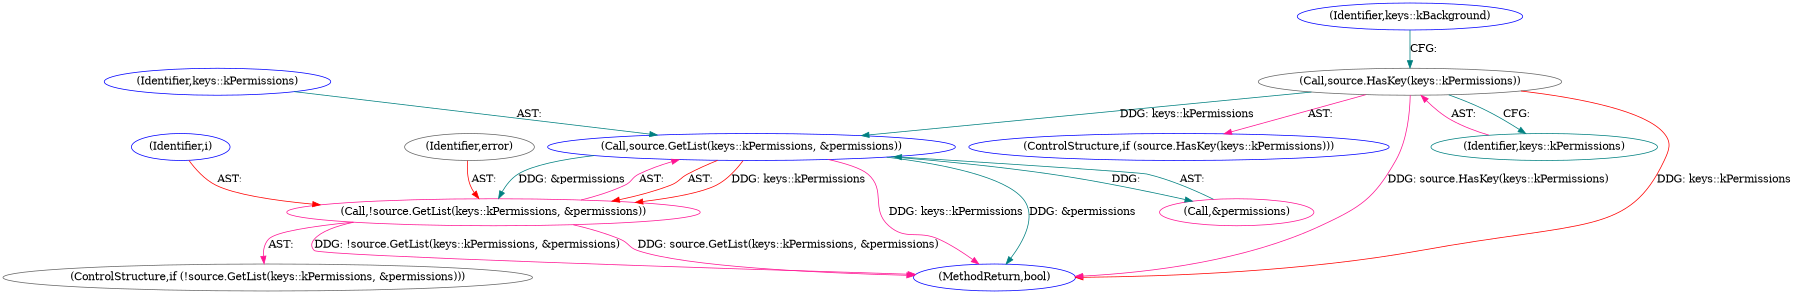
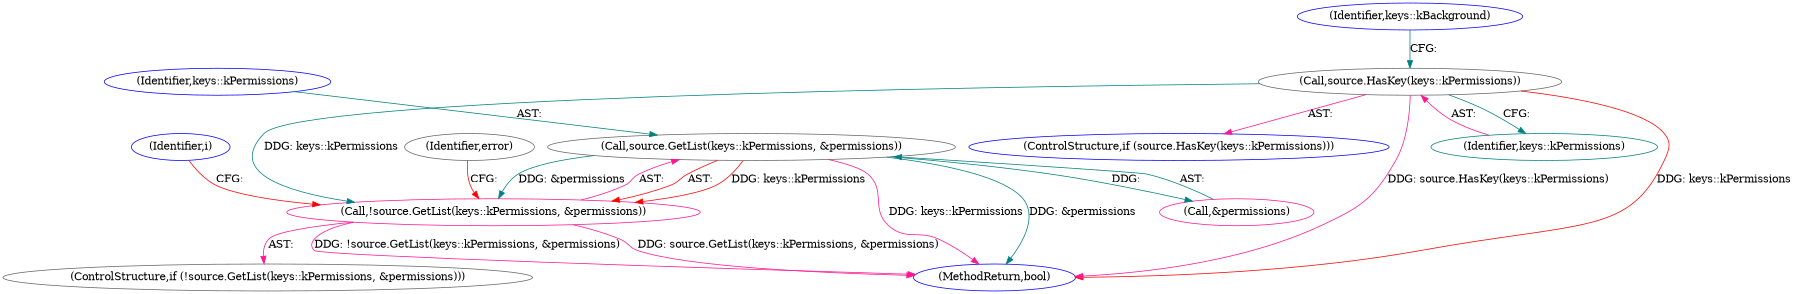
(1090, 113) -> (692, 96)
(752, 147) -> (752, 147)
(231, 180) -> (231, 180)
(486, 180) -> (486, 180)
